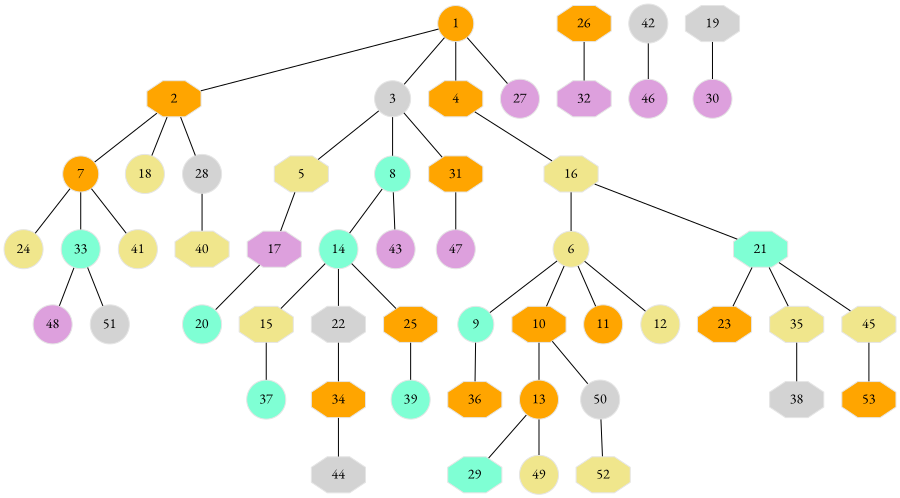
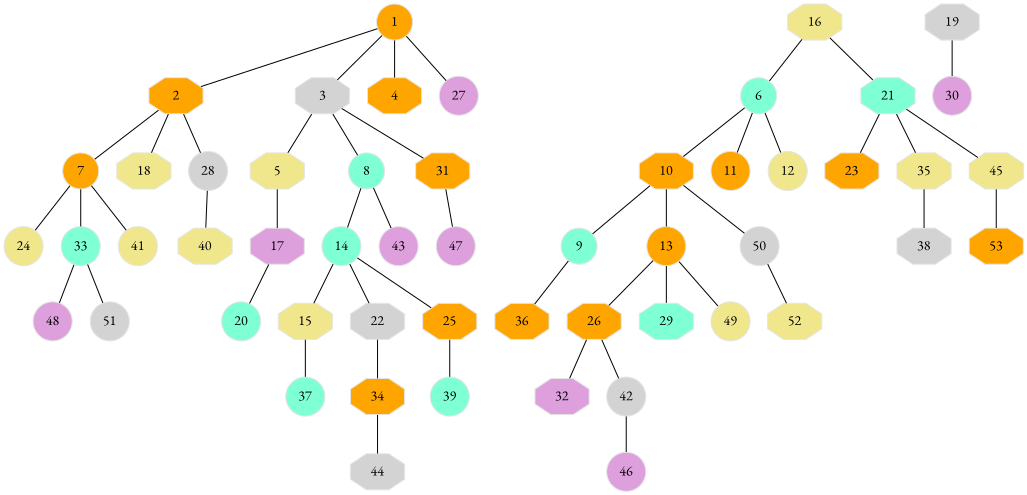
(393, 99) -> (322, 96)
(513, 136) -> none
(145, 174) -> (144, 171)
(571, 249) -> (759, 96)
none -> (631, 283)
(523, 287) -> (621, 210)
none -> (610, 359)
